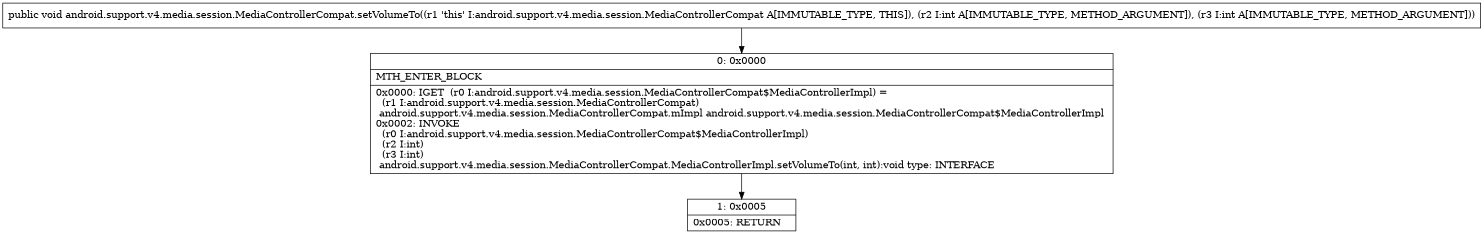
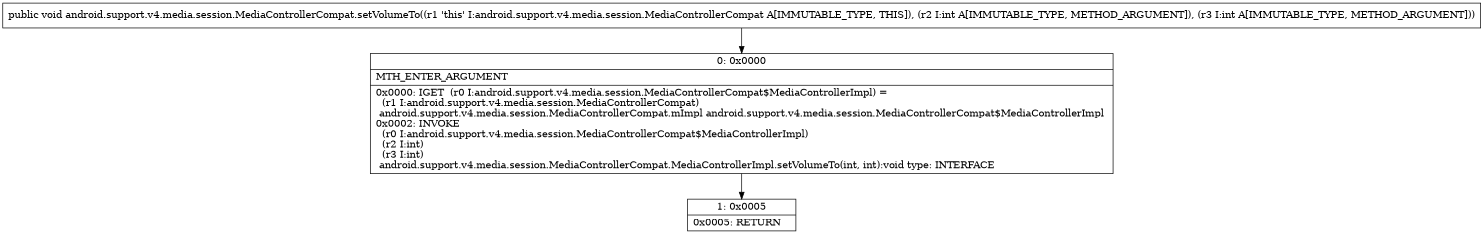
(429, 77) -> (442, 77)
